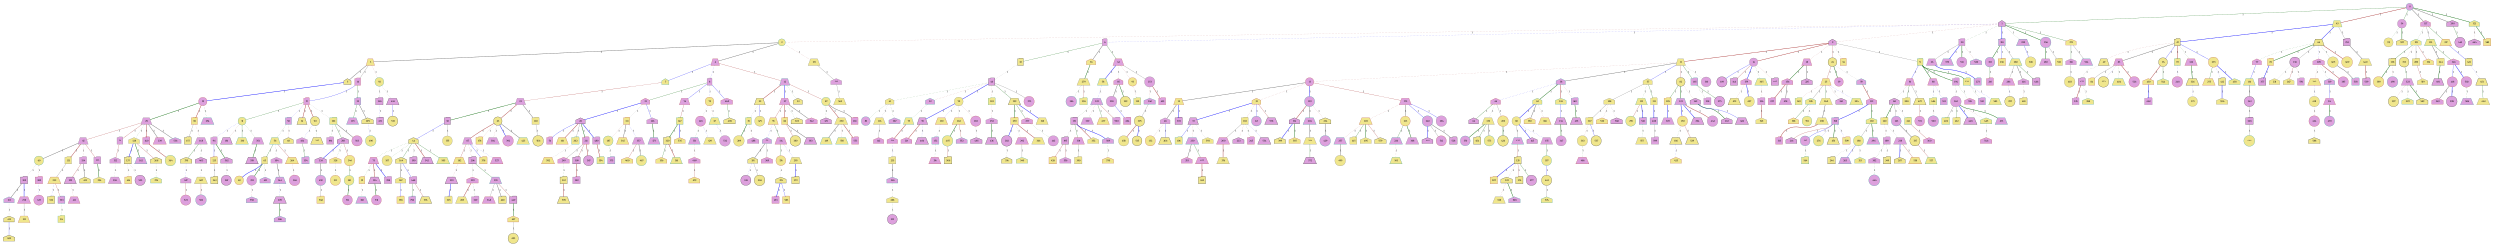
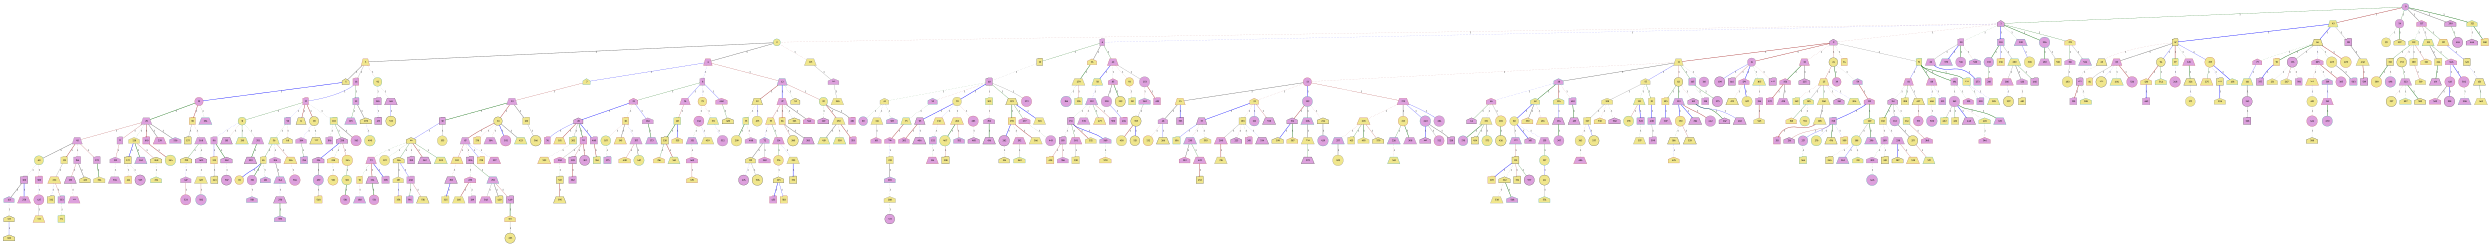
(2249, 141) -> none
(24, 210) -> (39, 210)
